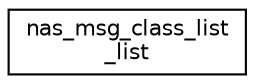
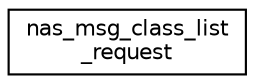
(127, 42) -> (127, 42)
